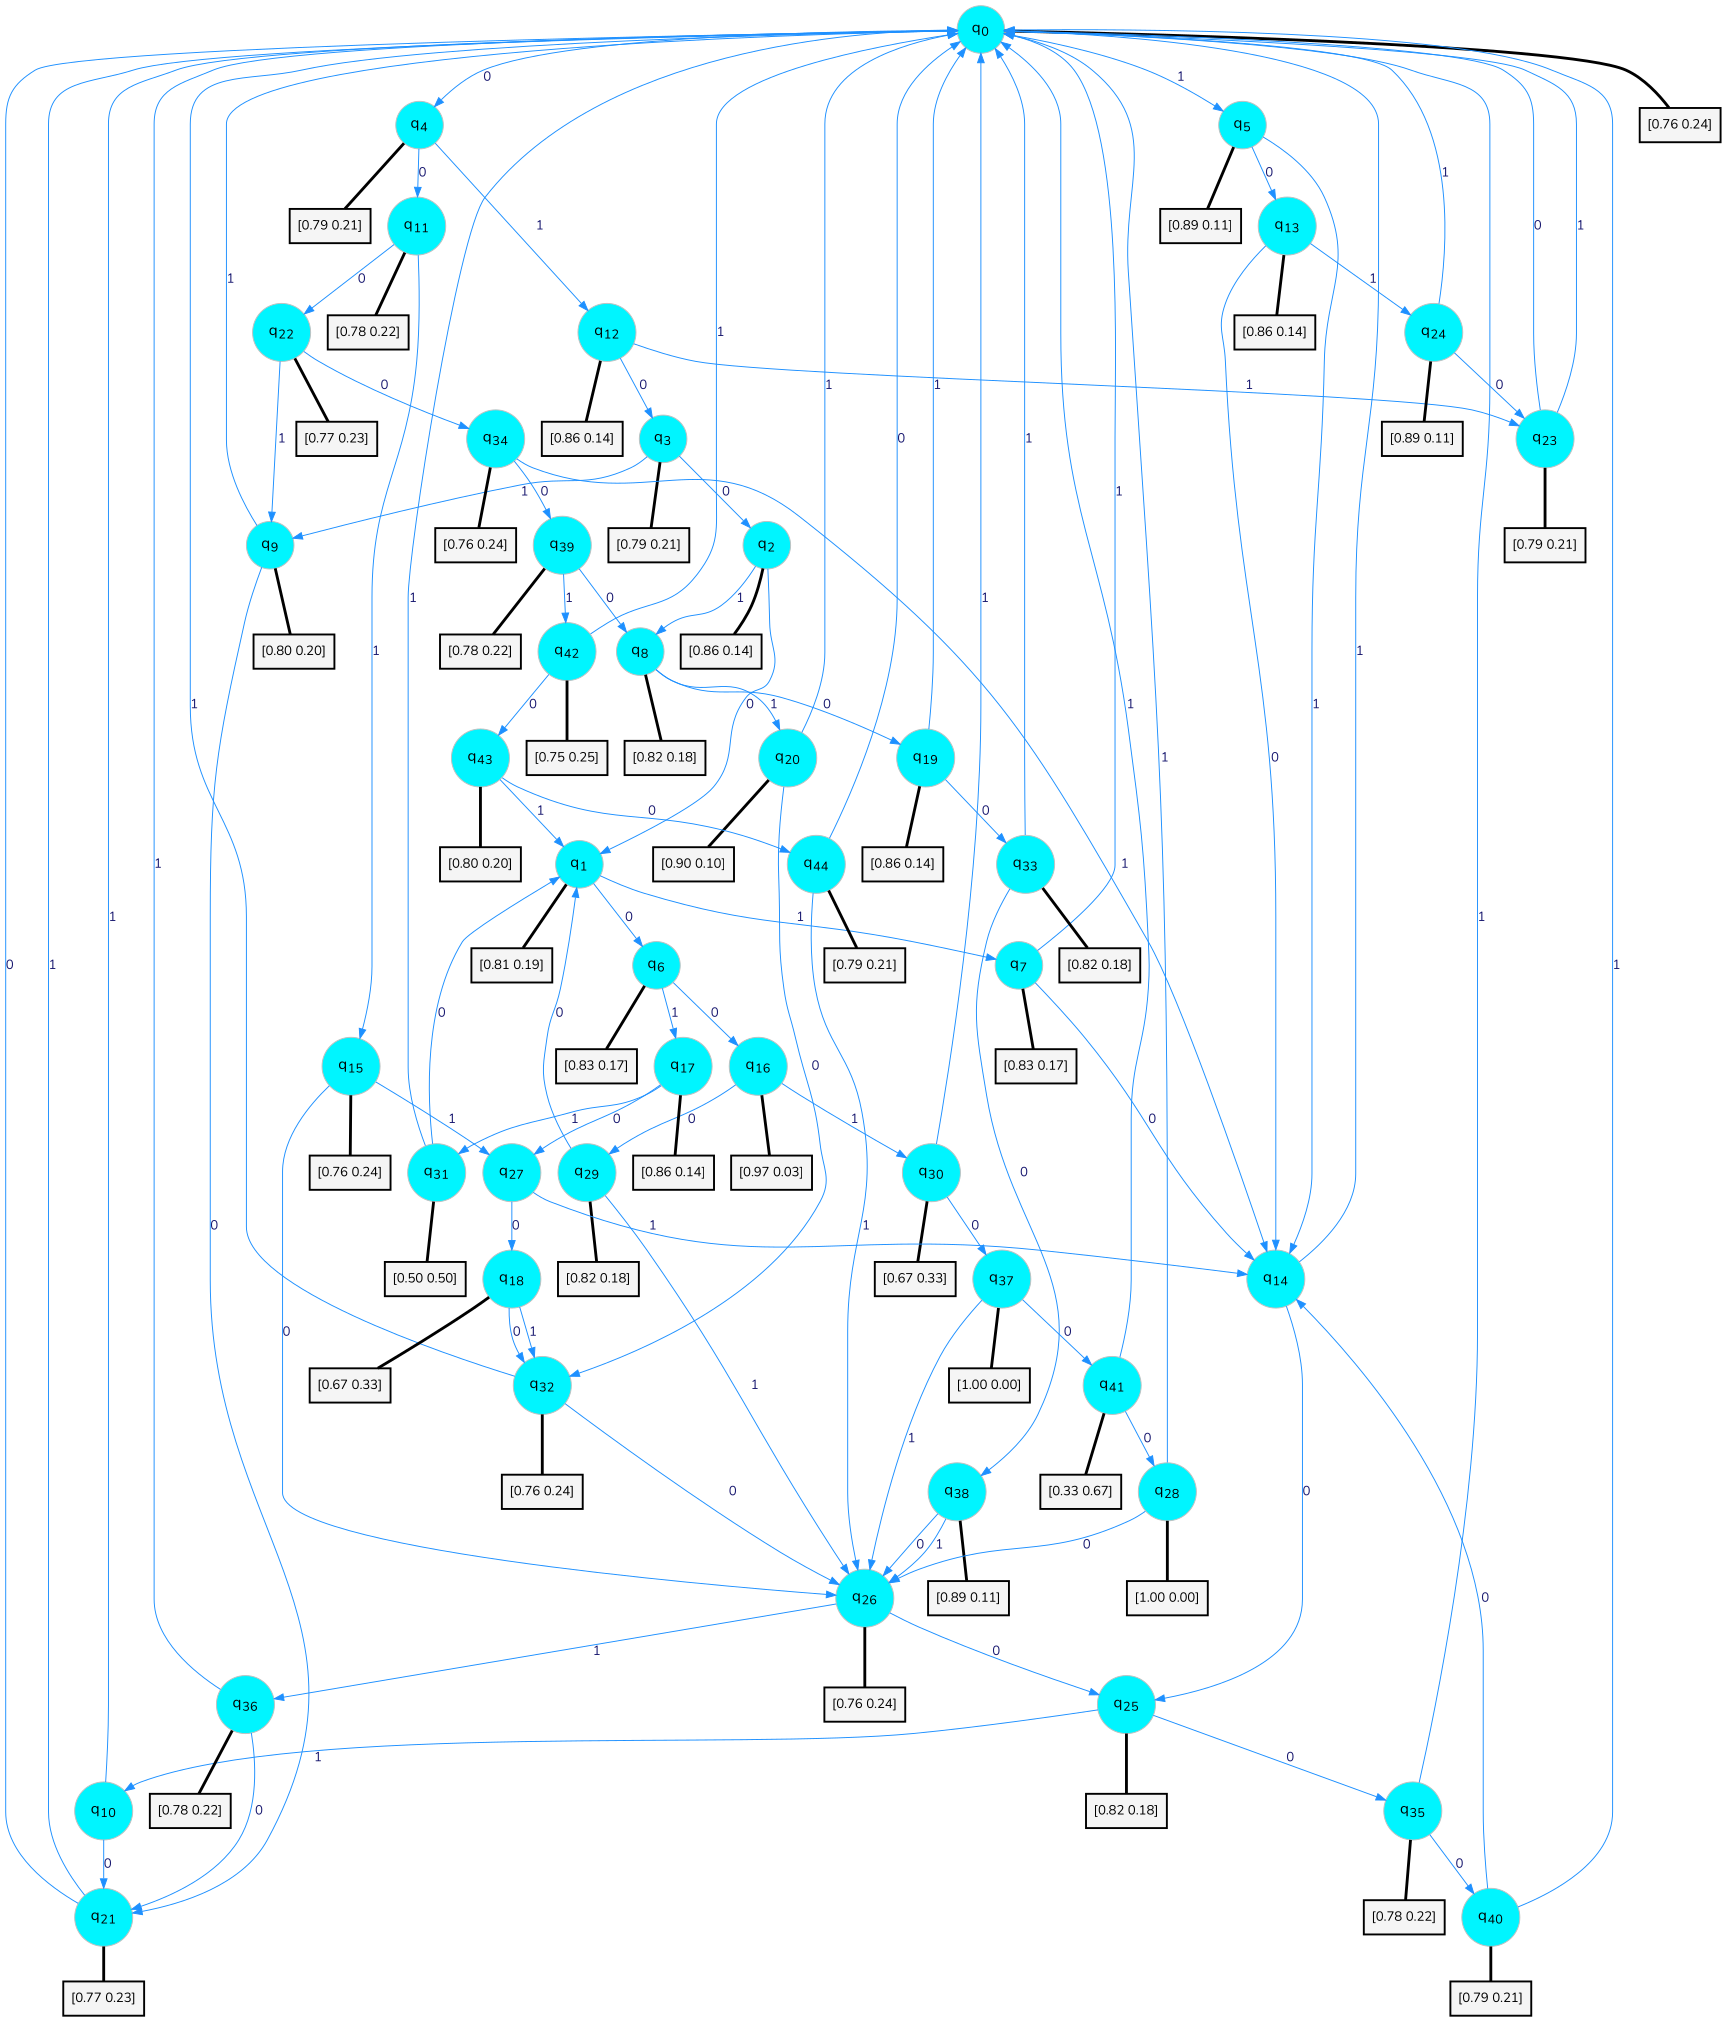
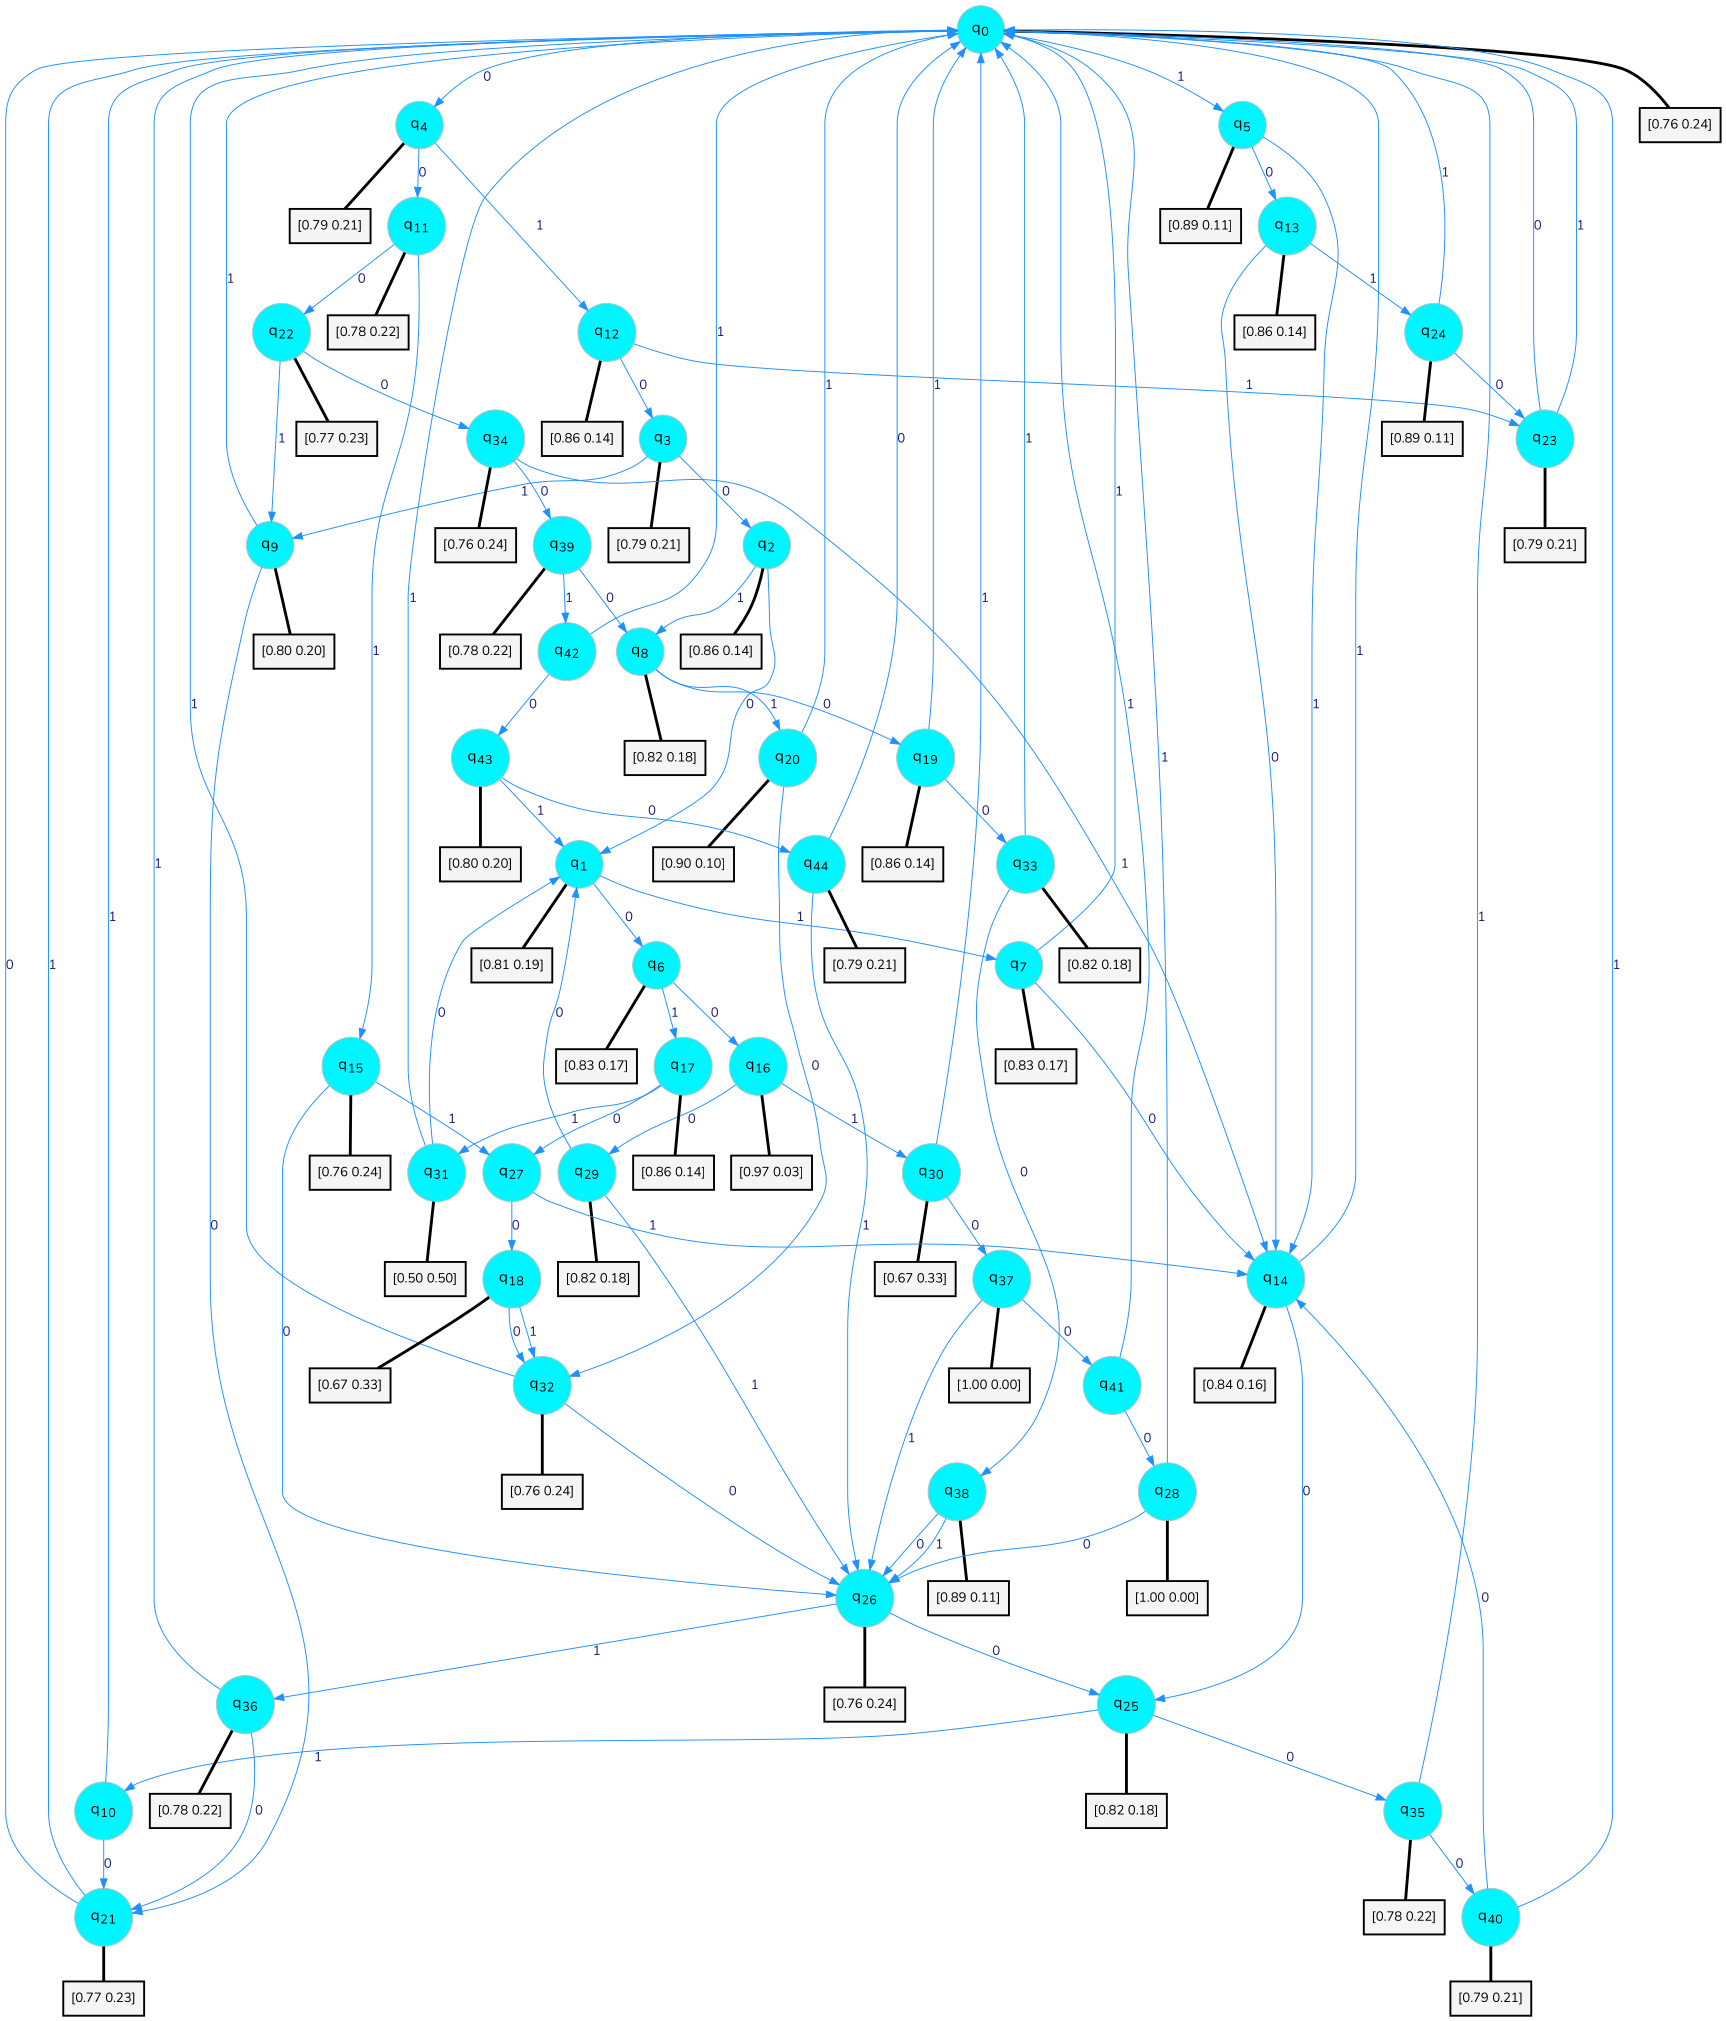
(567, 758) -> none
none -> (1235, 1385)
(1081, 1492) -> none
